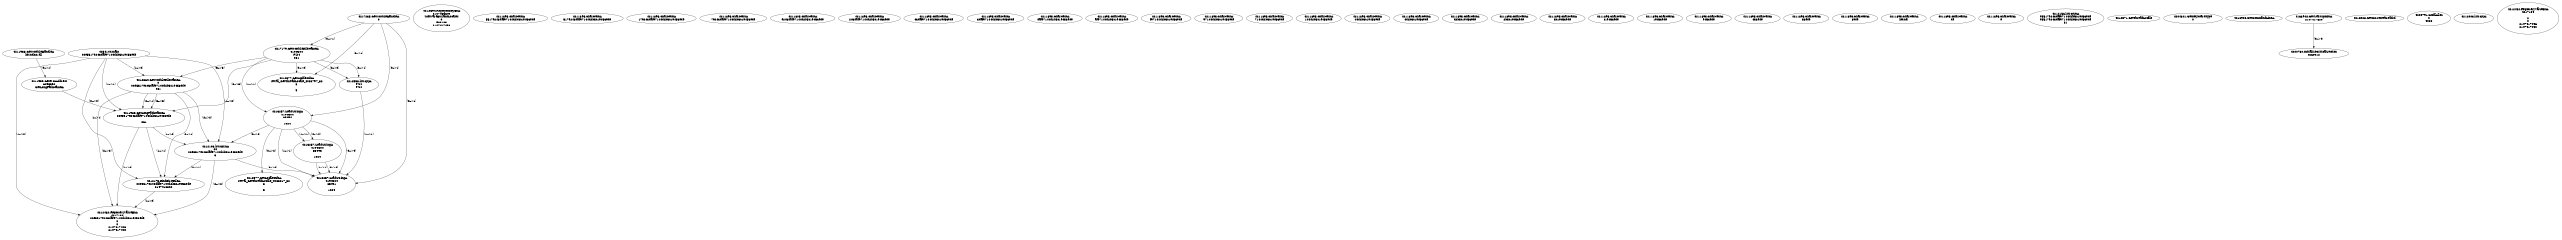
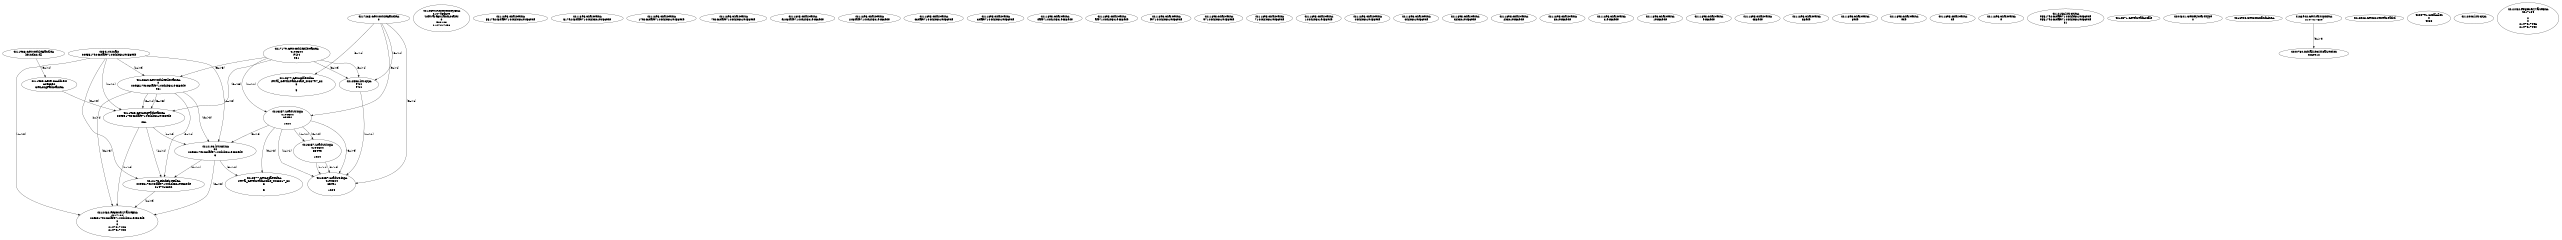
(1904, 18) -> (1904, 18)
(338, 32) -> (392, 54)
(297, 67) -> none
(274, 170) -> (227, 169)
